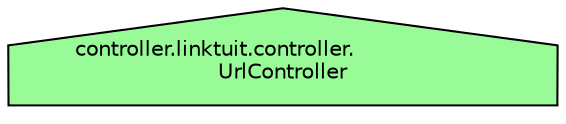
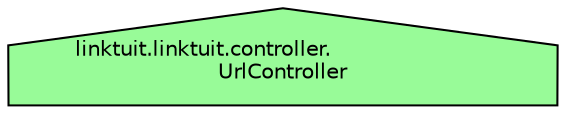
(283, 62) -> (283, 62)
